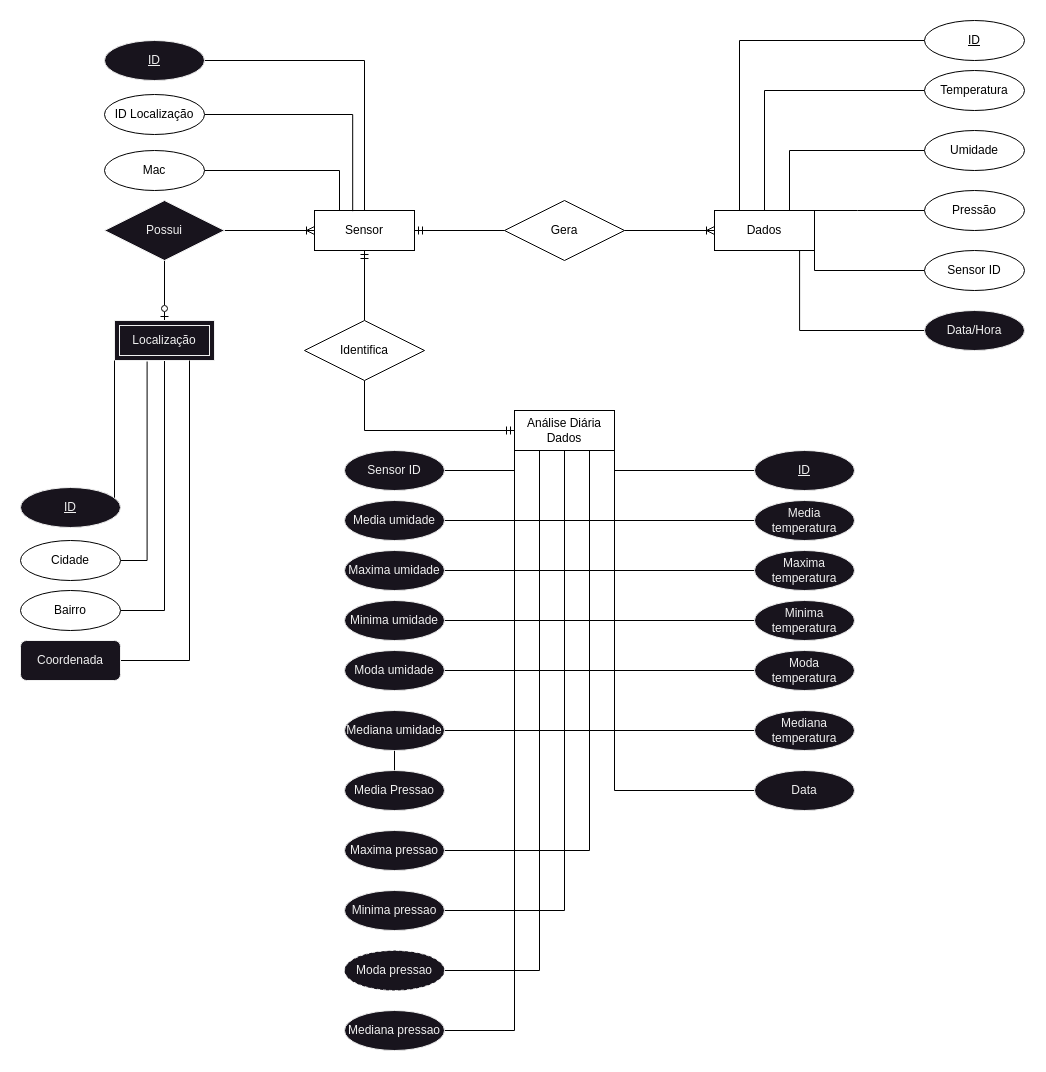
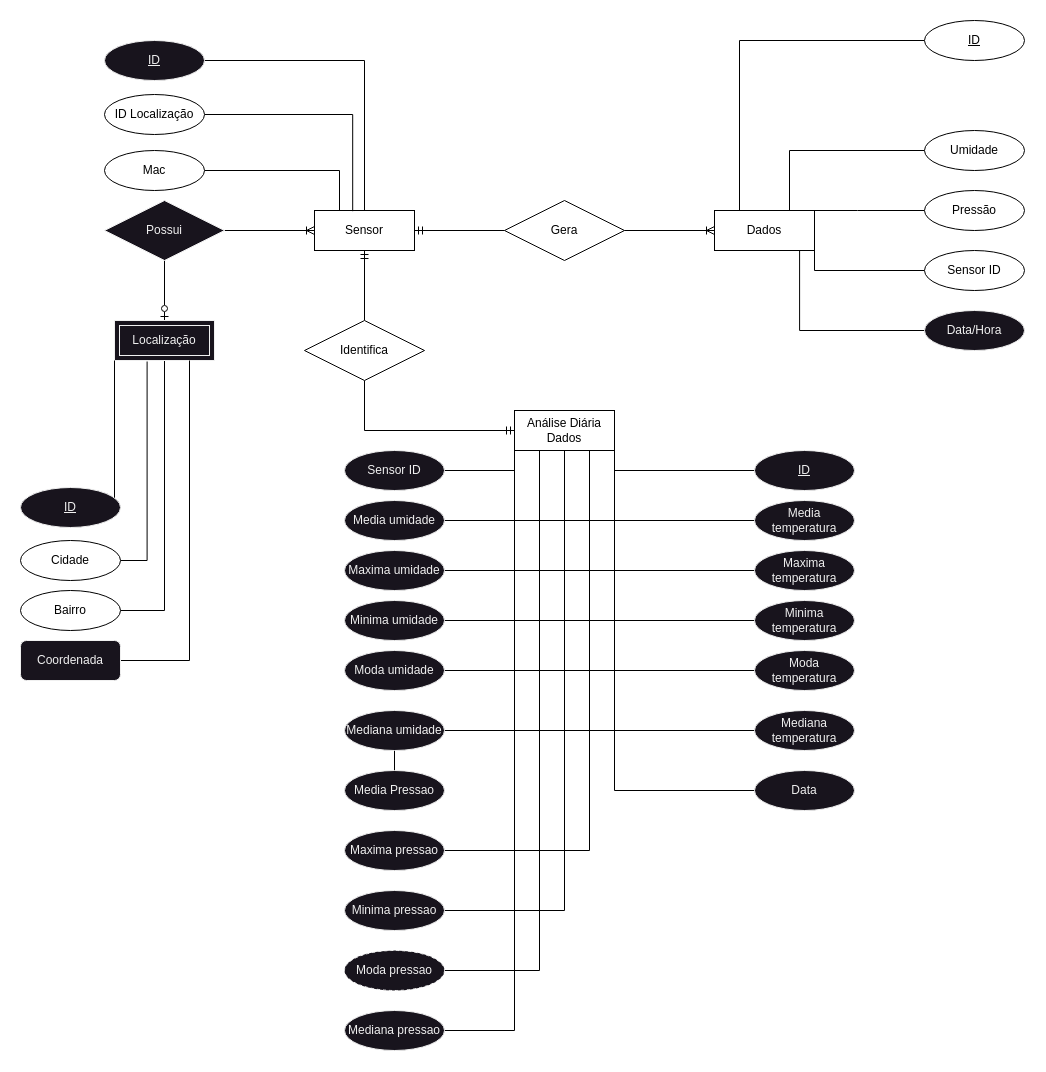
(785, 91) -> none
(975, 91) -> none
